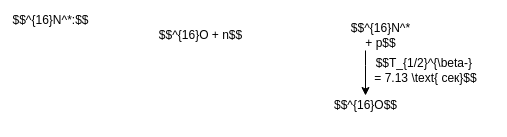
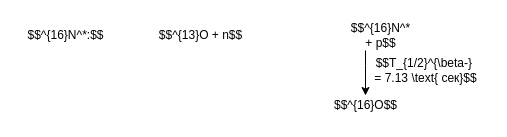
(51, 21) -> (66, 36)
(201, 36) -> (201, 36)
